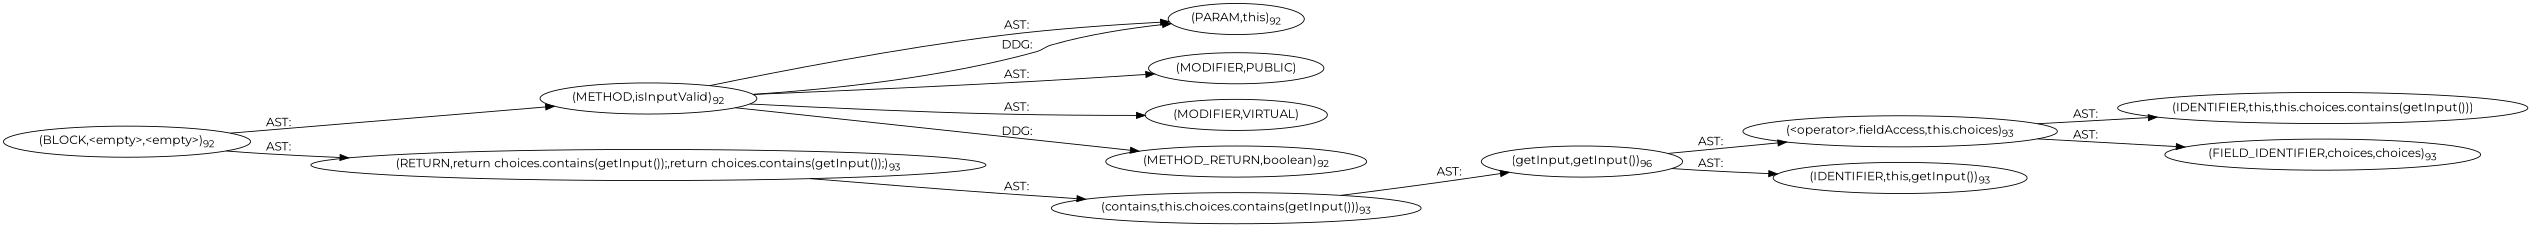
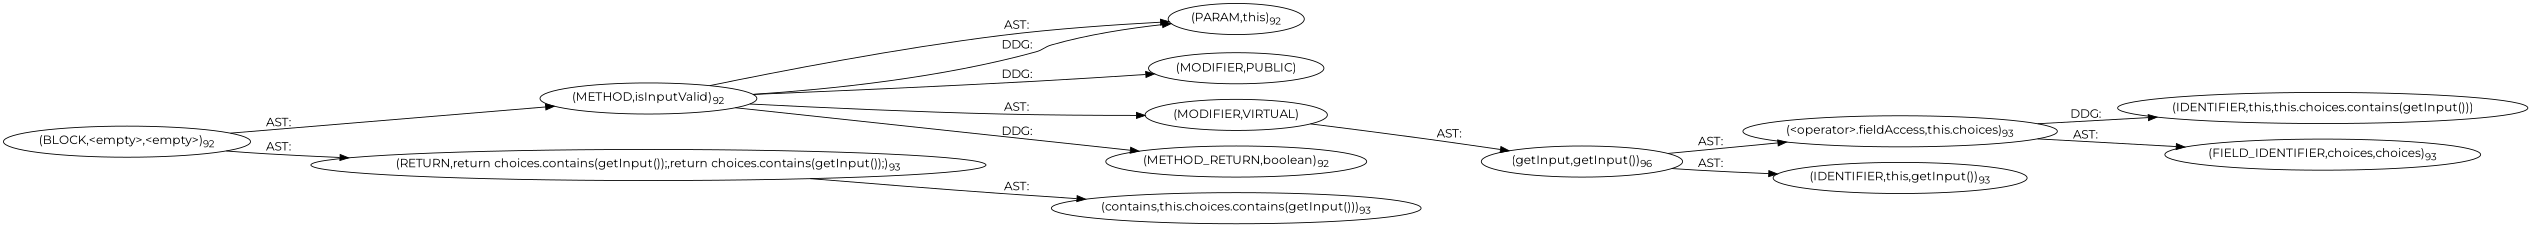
(1019, 75) -> (1019, 75)
(2088, 114) -> (2088, 114)
(1421, 185) -> (1405, 136)
